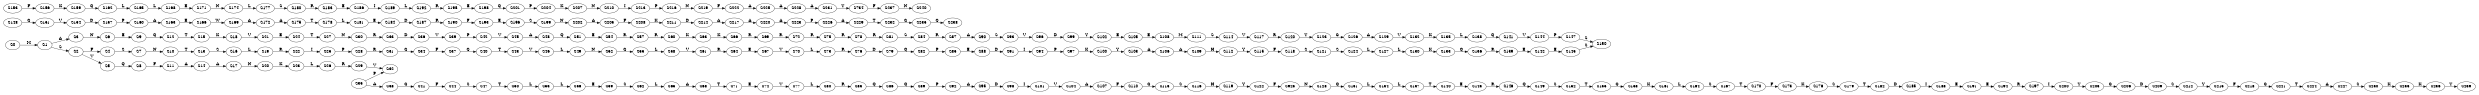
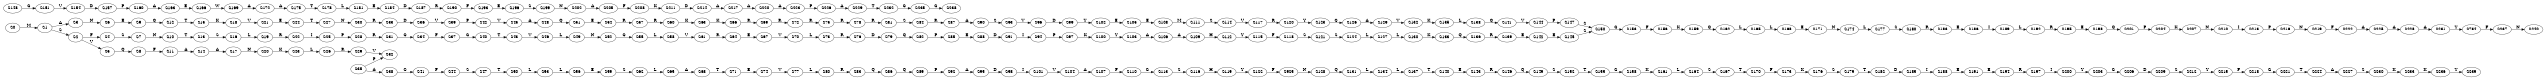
none -> (1614, 29)
